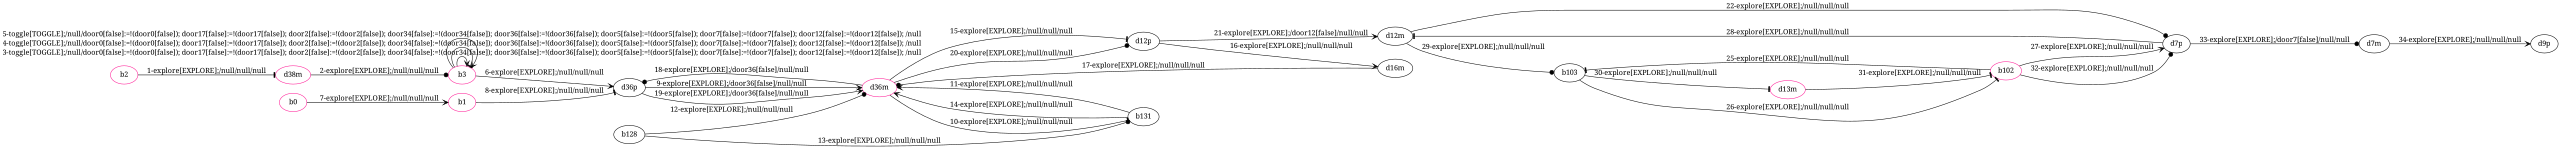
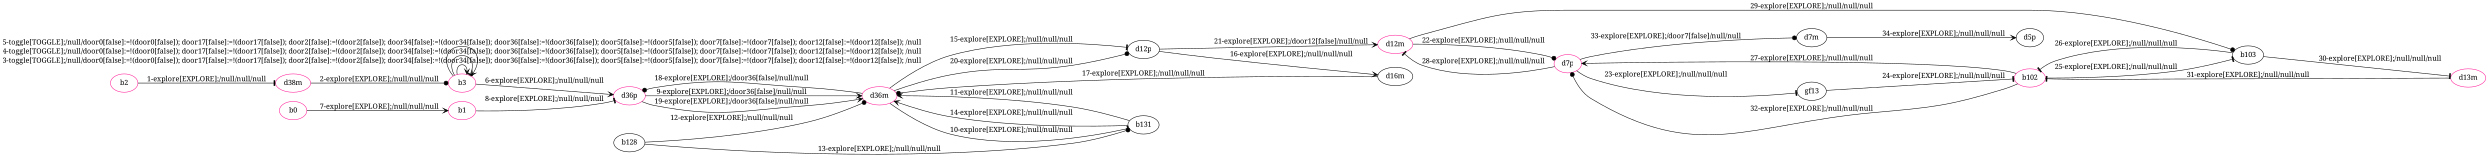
(1395, 36) -> (1395, 44)
(2177, 44) -> (1568, 64)
(2544, 44) -> (2030, 38)
(629, 88) -> (629, 96)
none -> (1812, 91)
